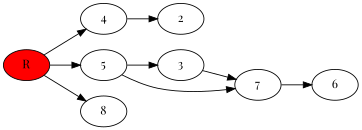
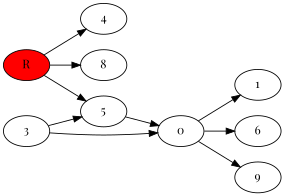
(181, 19) -> none
(138, 65) -> (61, 122)
(258, 85) -> (181, 131)
none -> (258, 85)
none -> (258, 177)
